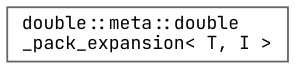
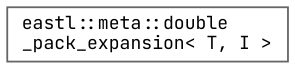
(148, 34) -> (148, 34)
